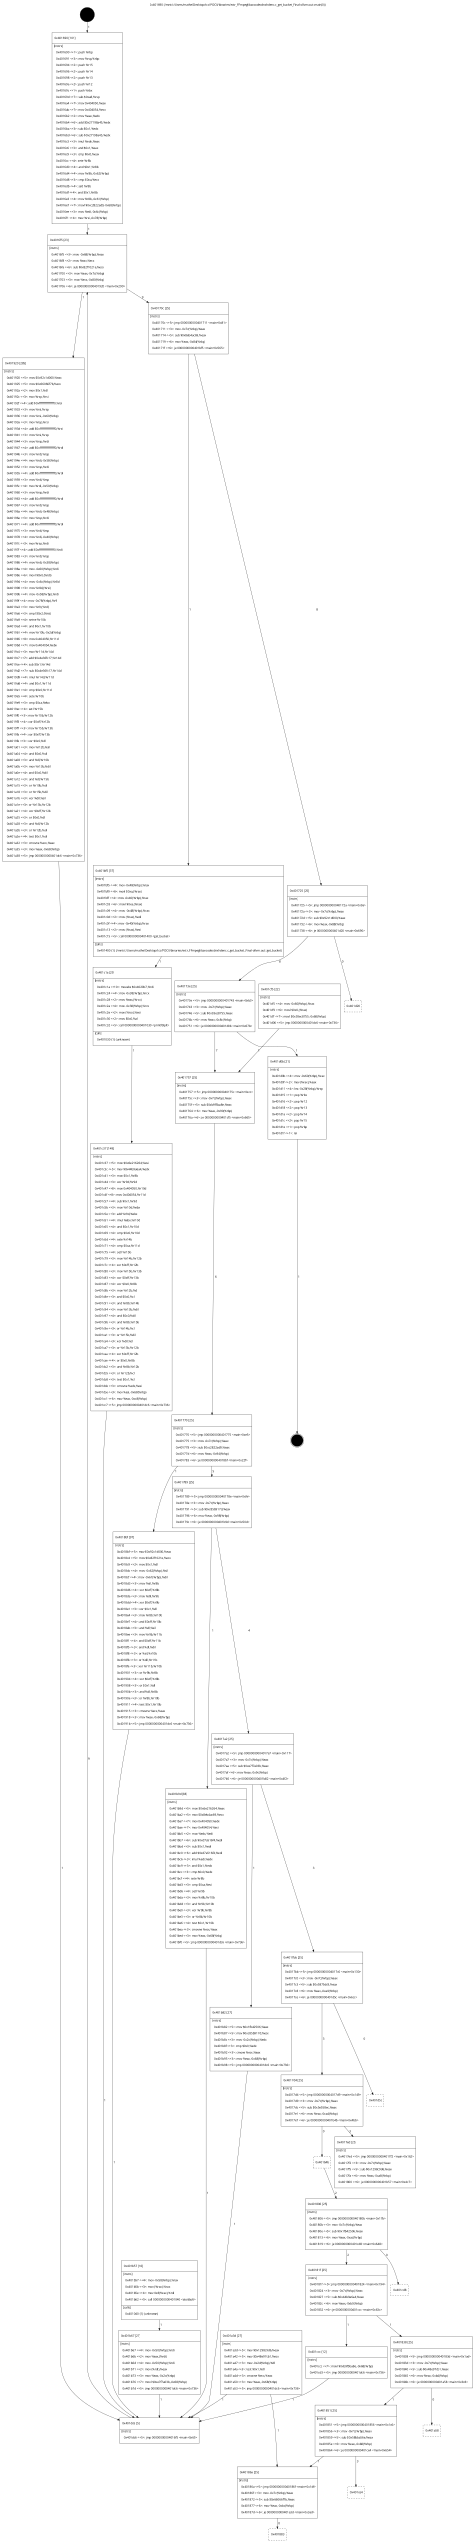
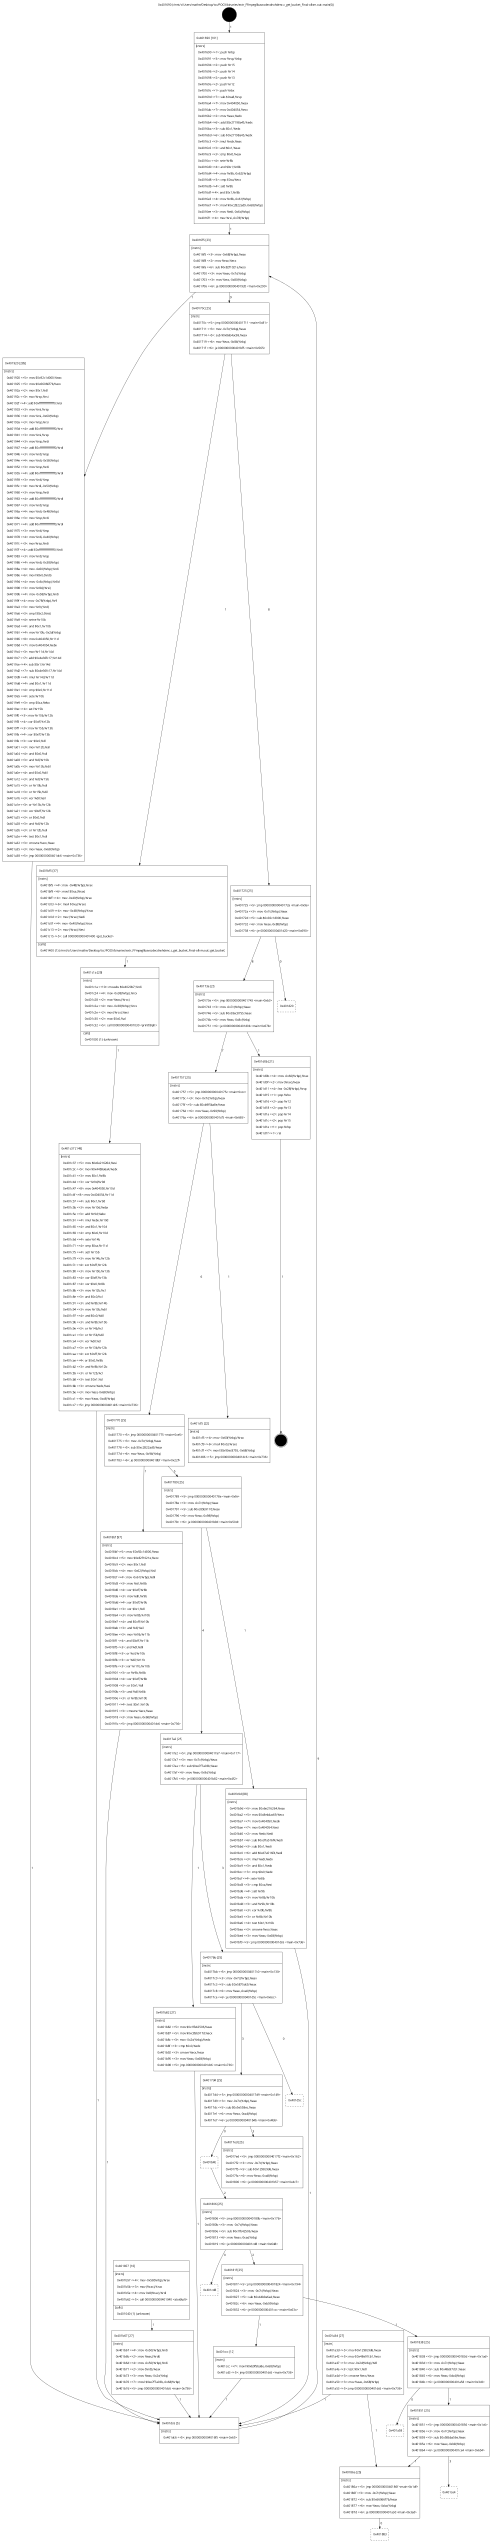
(259, 1050) -> (219, 1270)
